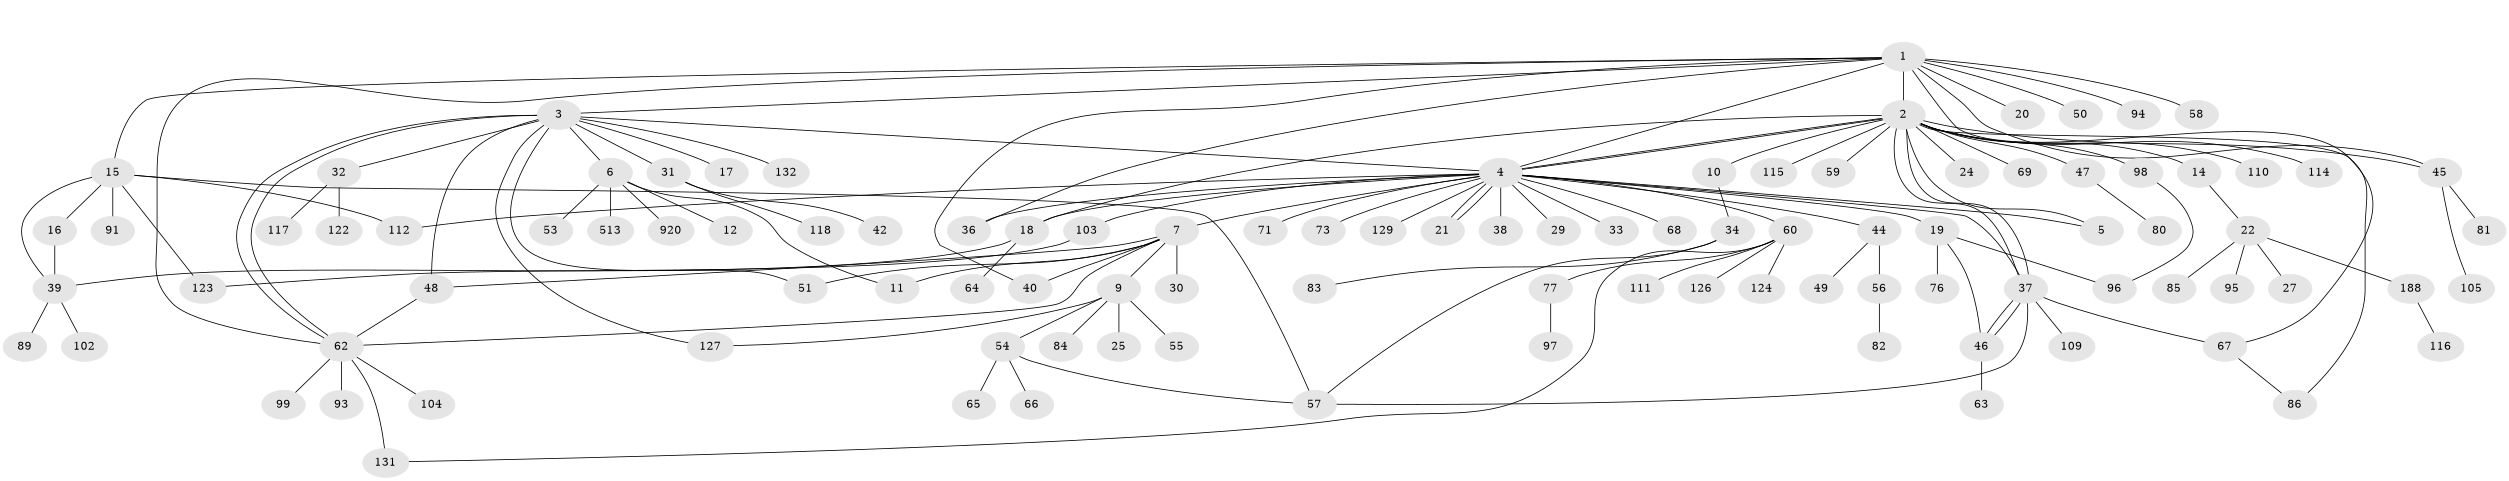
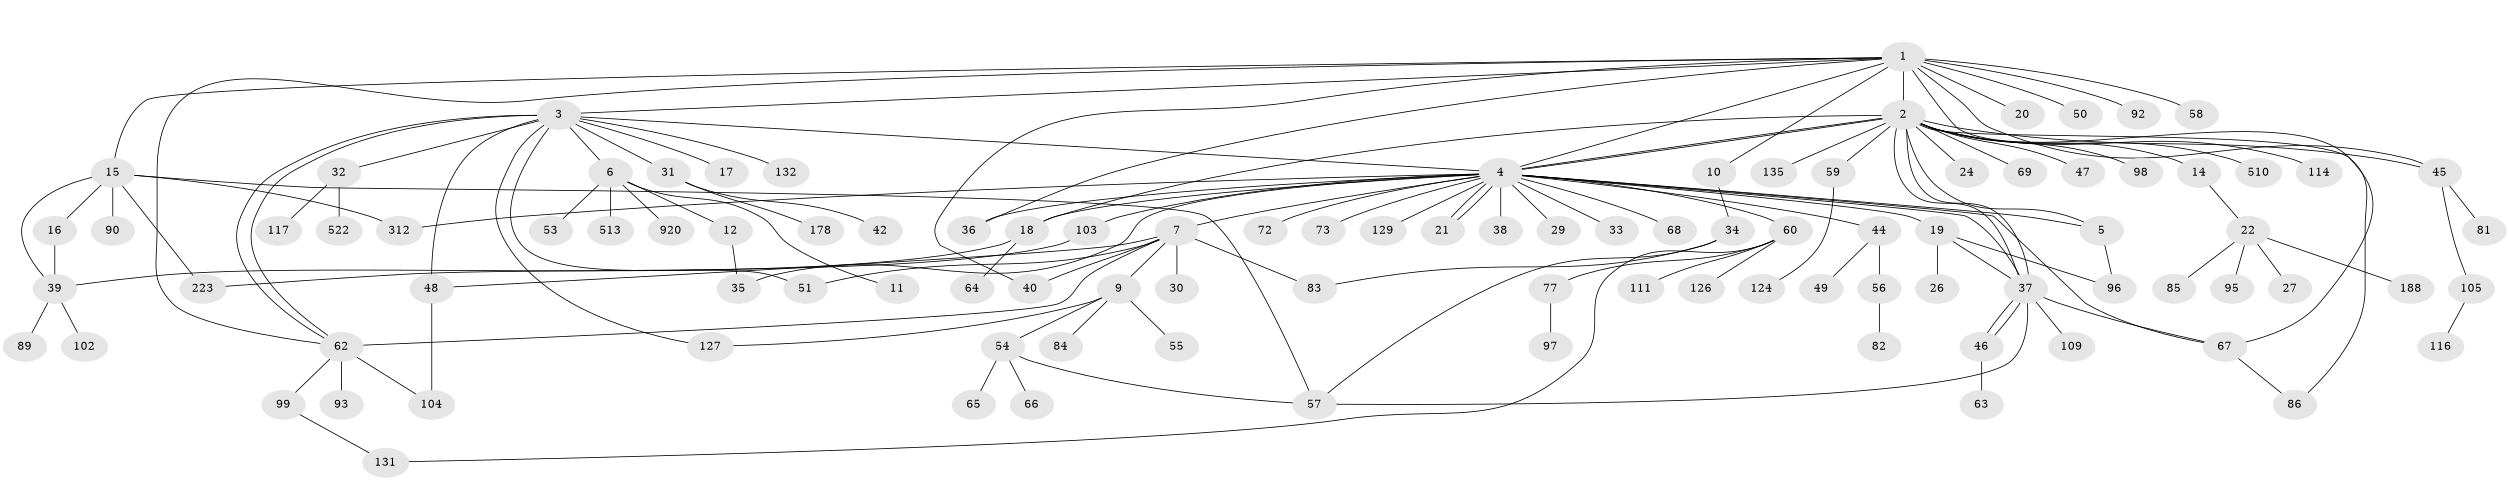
(2139, 115) -> (2139, 115)
(1806, 139) -> (1817, 110)
(1774, 173) -> (1774, 173)
(2259, 173) -> (2259, 173)
(113, 231) -> (113, 231)
(339, 231) -> (339, 231)
(400, 231) -> (400, 231)
(821, 231) -> (821, 231)
(1266, 231) -> (1266, 231)
(2160, 231) -> none
(2191, 241) -> (2108, 260)
none -> (2032, 252)
(1776, 260) -> (1821, 242)
(1038, 262) -> (1251, 262)
(1971, 286) -> (1982, 260)
(203, 289) -> (203, 289)
none -> (739, 289)
(1937, 289) -> (1937, 289)
(387, 318) -> (432, 349)
(2426, 318) -> (2456, 318)
(1119, 347) -> none
(375, 402) -> (334, 434)
